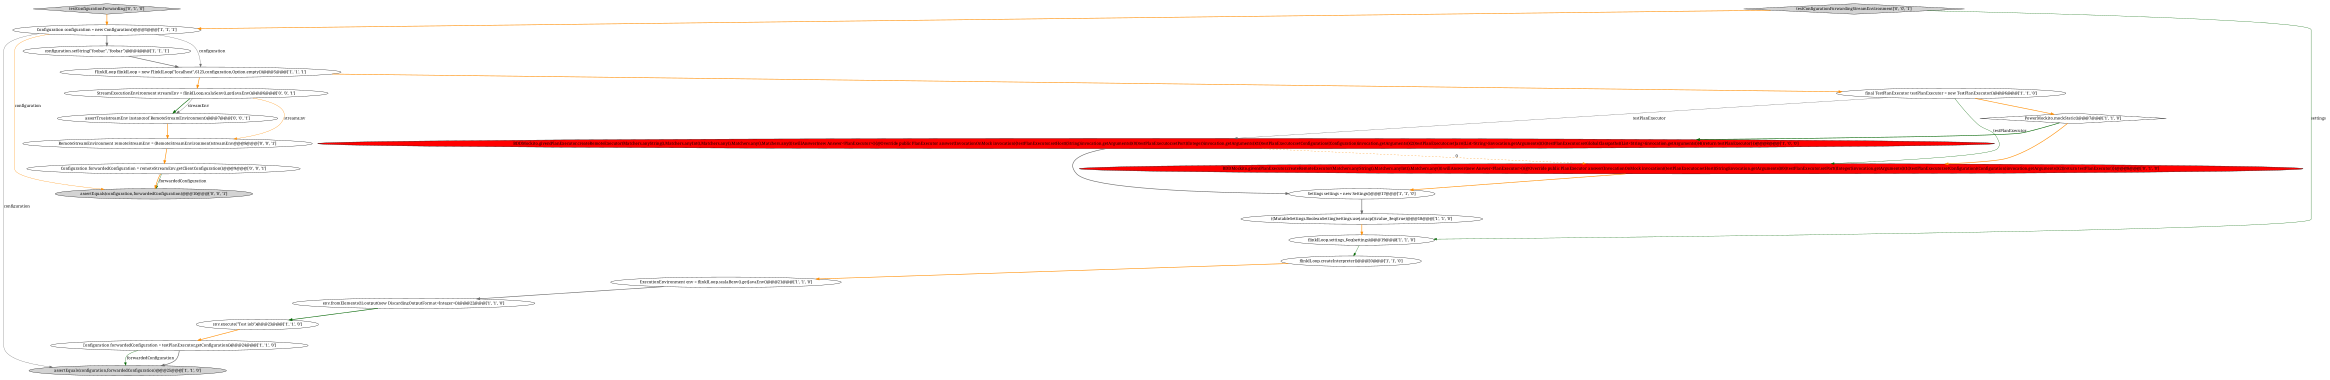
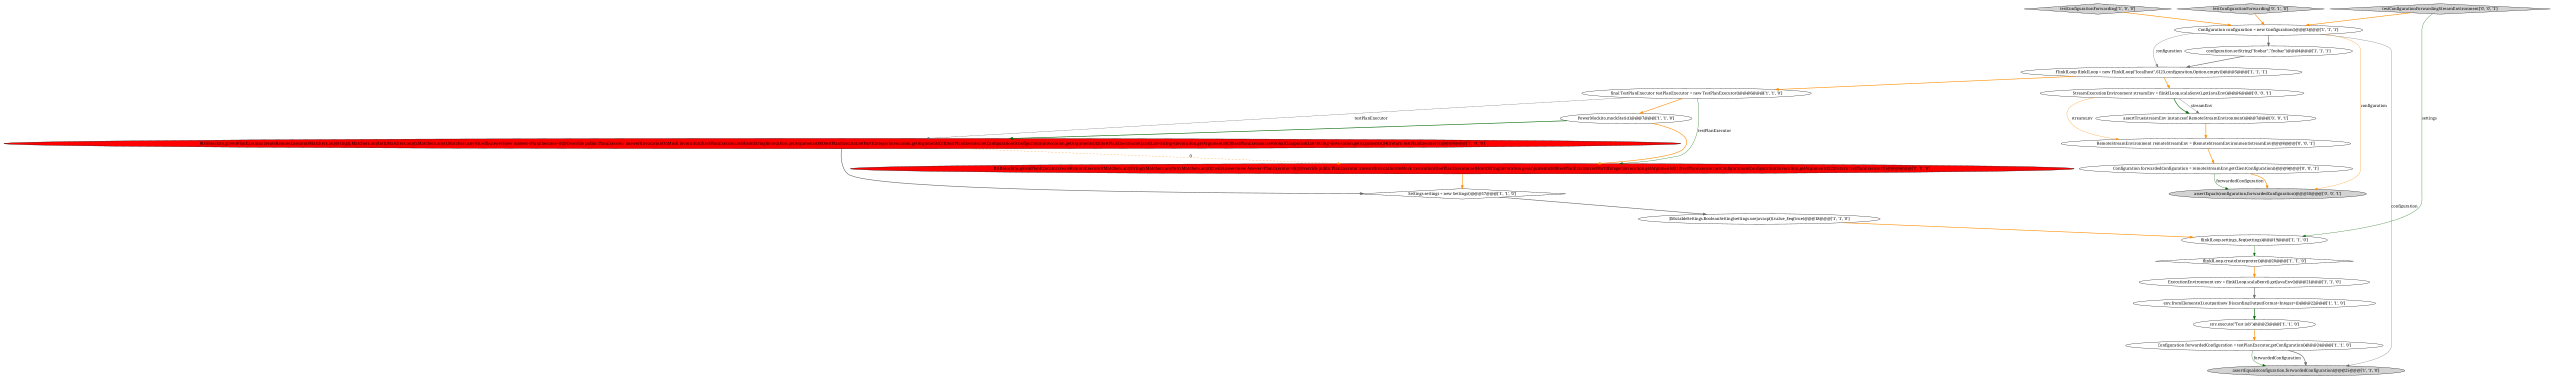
none -> (2098, 9)
(2073, 118) -> (1626, 118)
(1362, 194) -> (1462, 194)
(1351, 261) -> (2254, 261)
